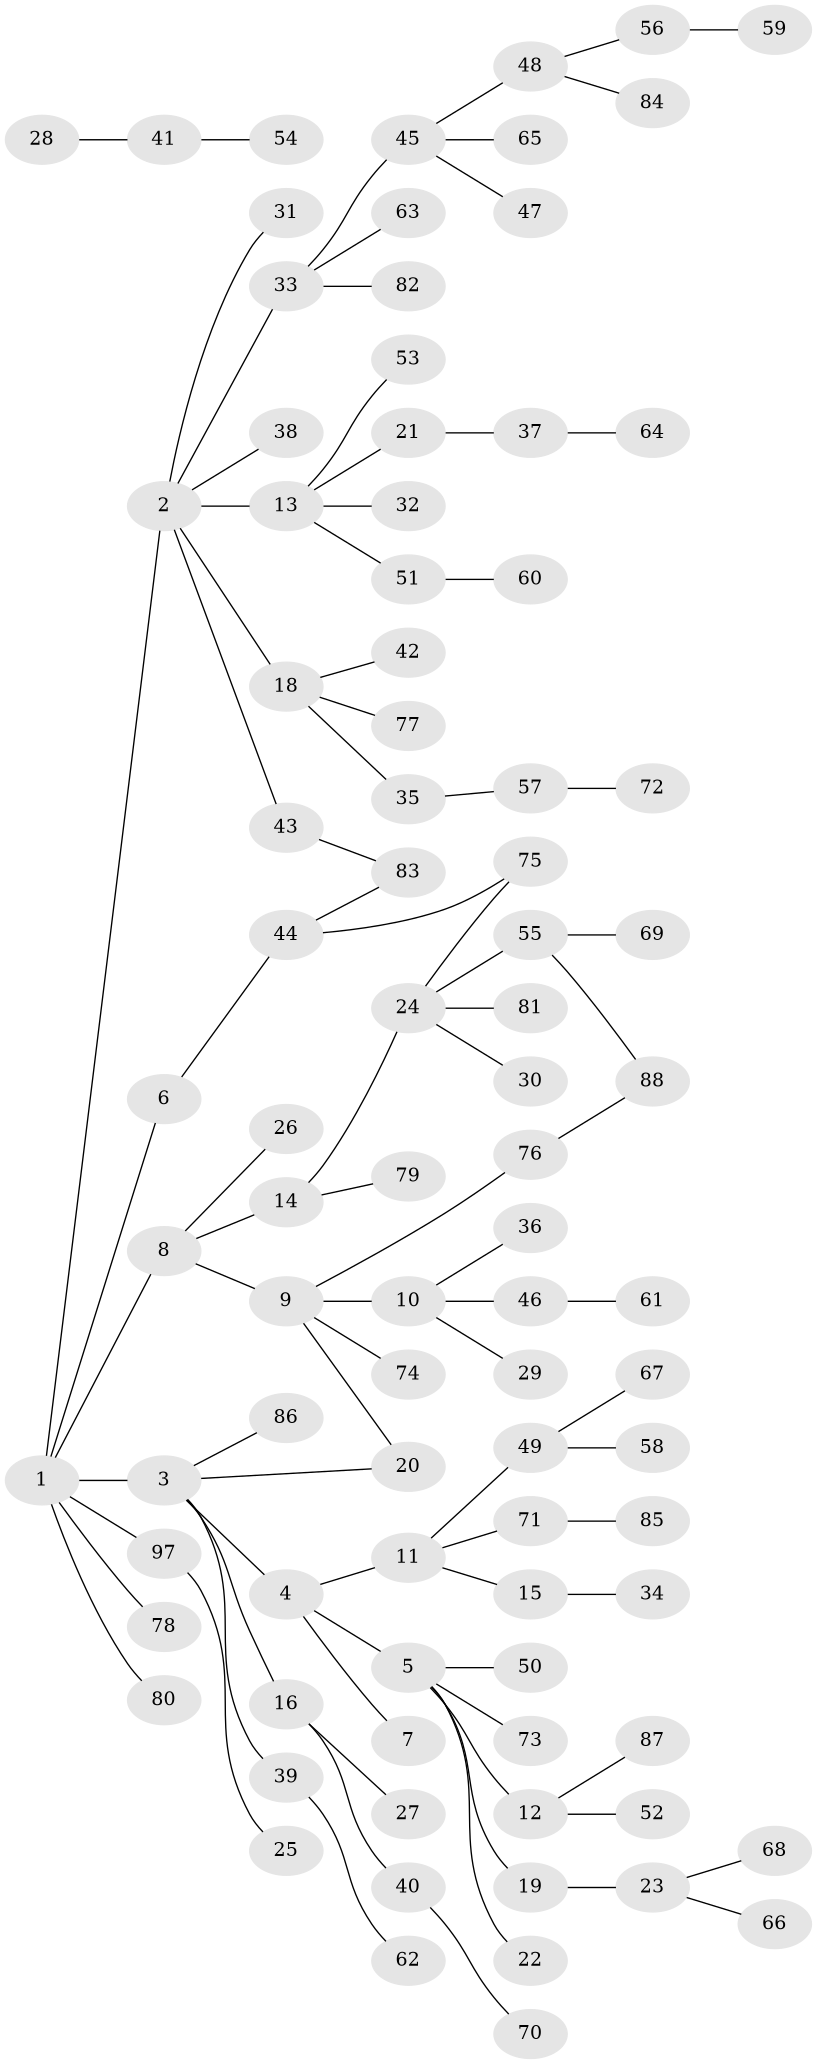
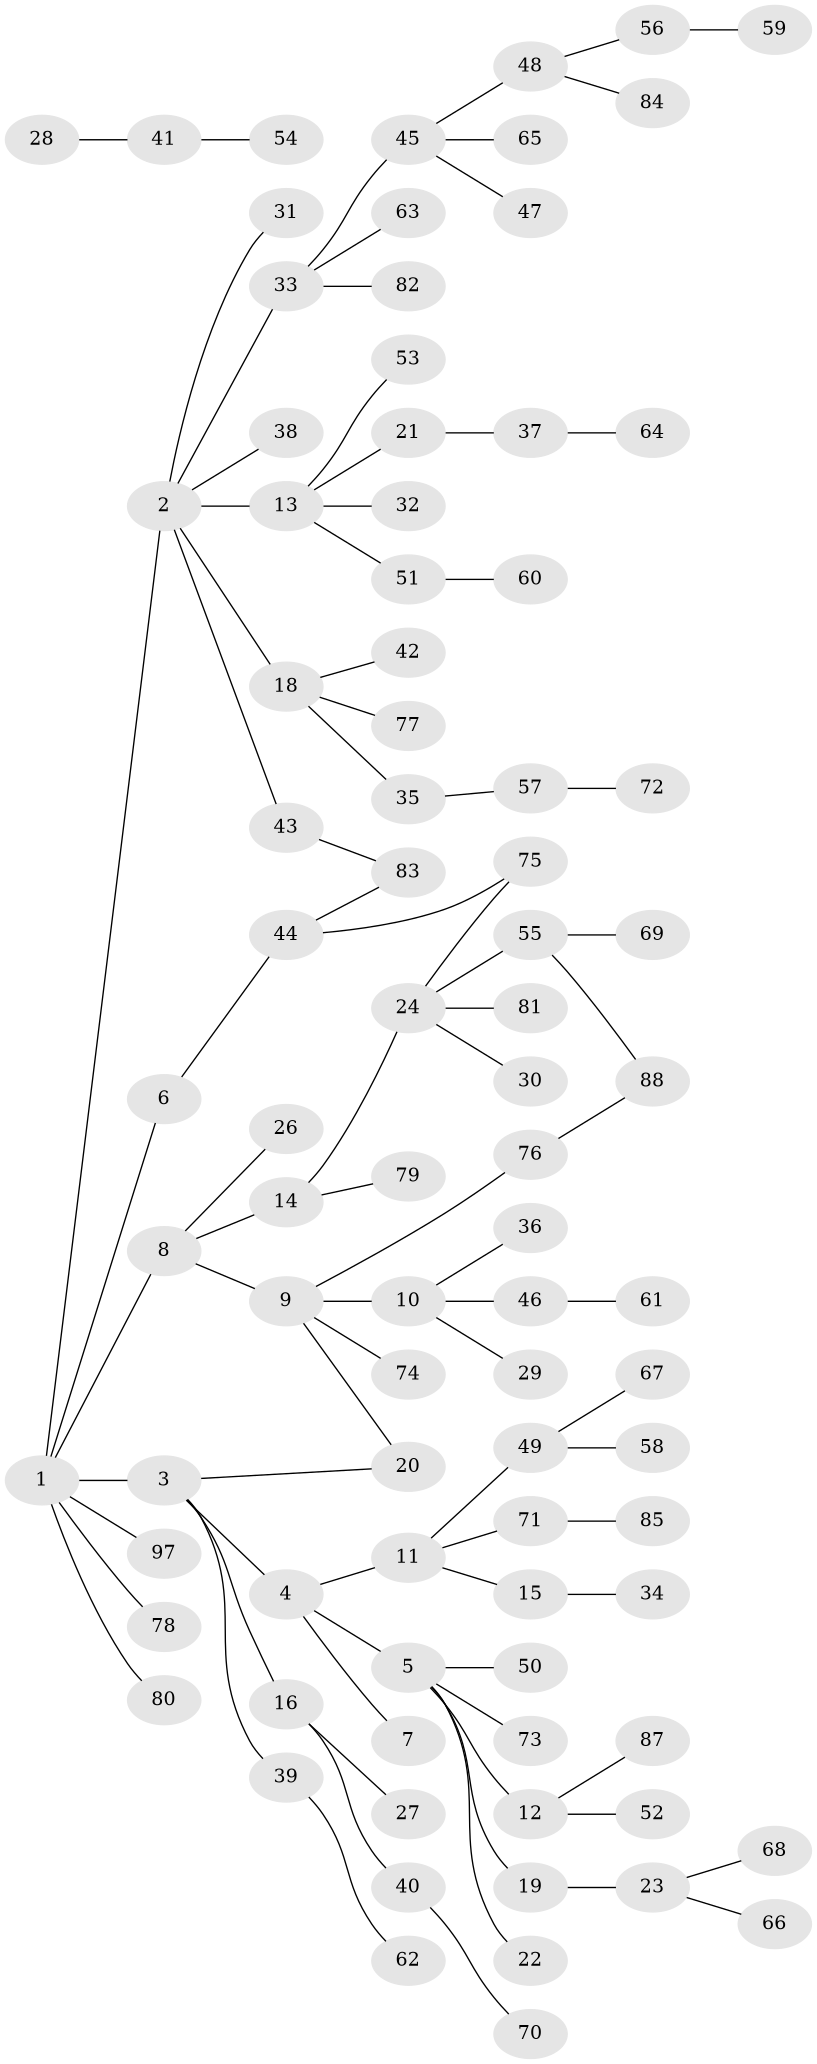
(286, 1418) -> none
(286, 1851) -> none
